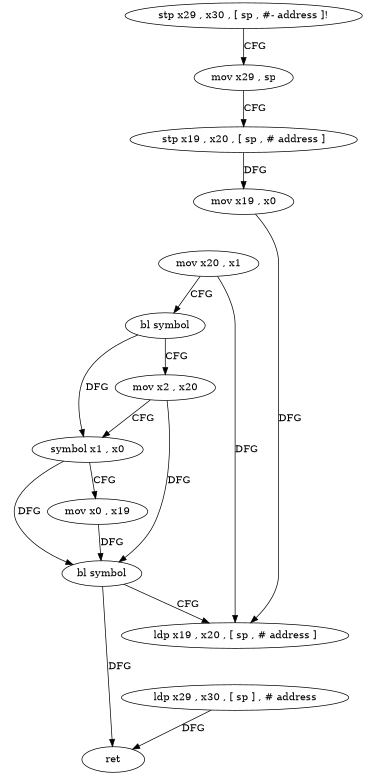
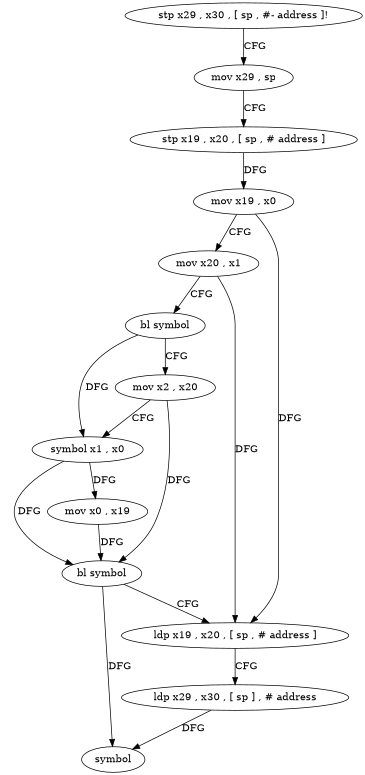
none -> (228, 230)
(105, 481) -> (105, 481)
none -> (235, 663)
(113, 760) -> (113, 760)
